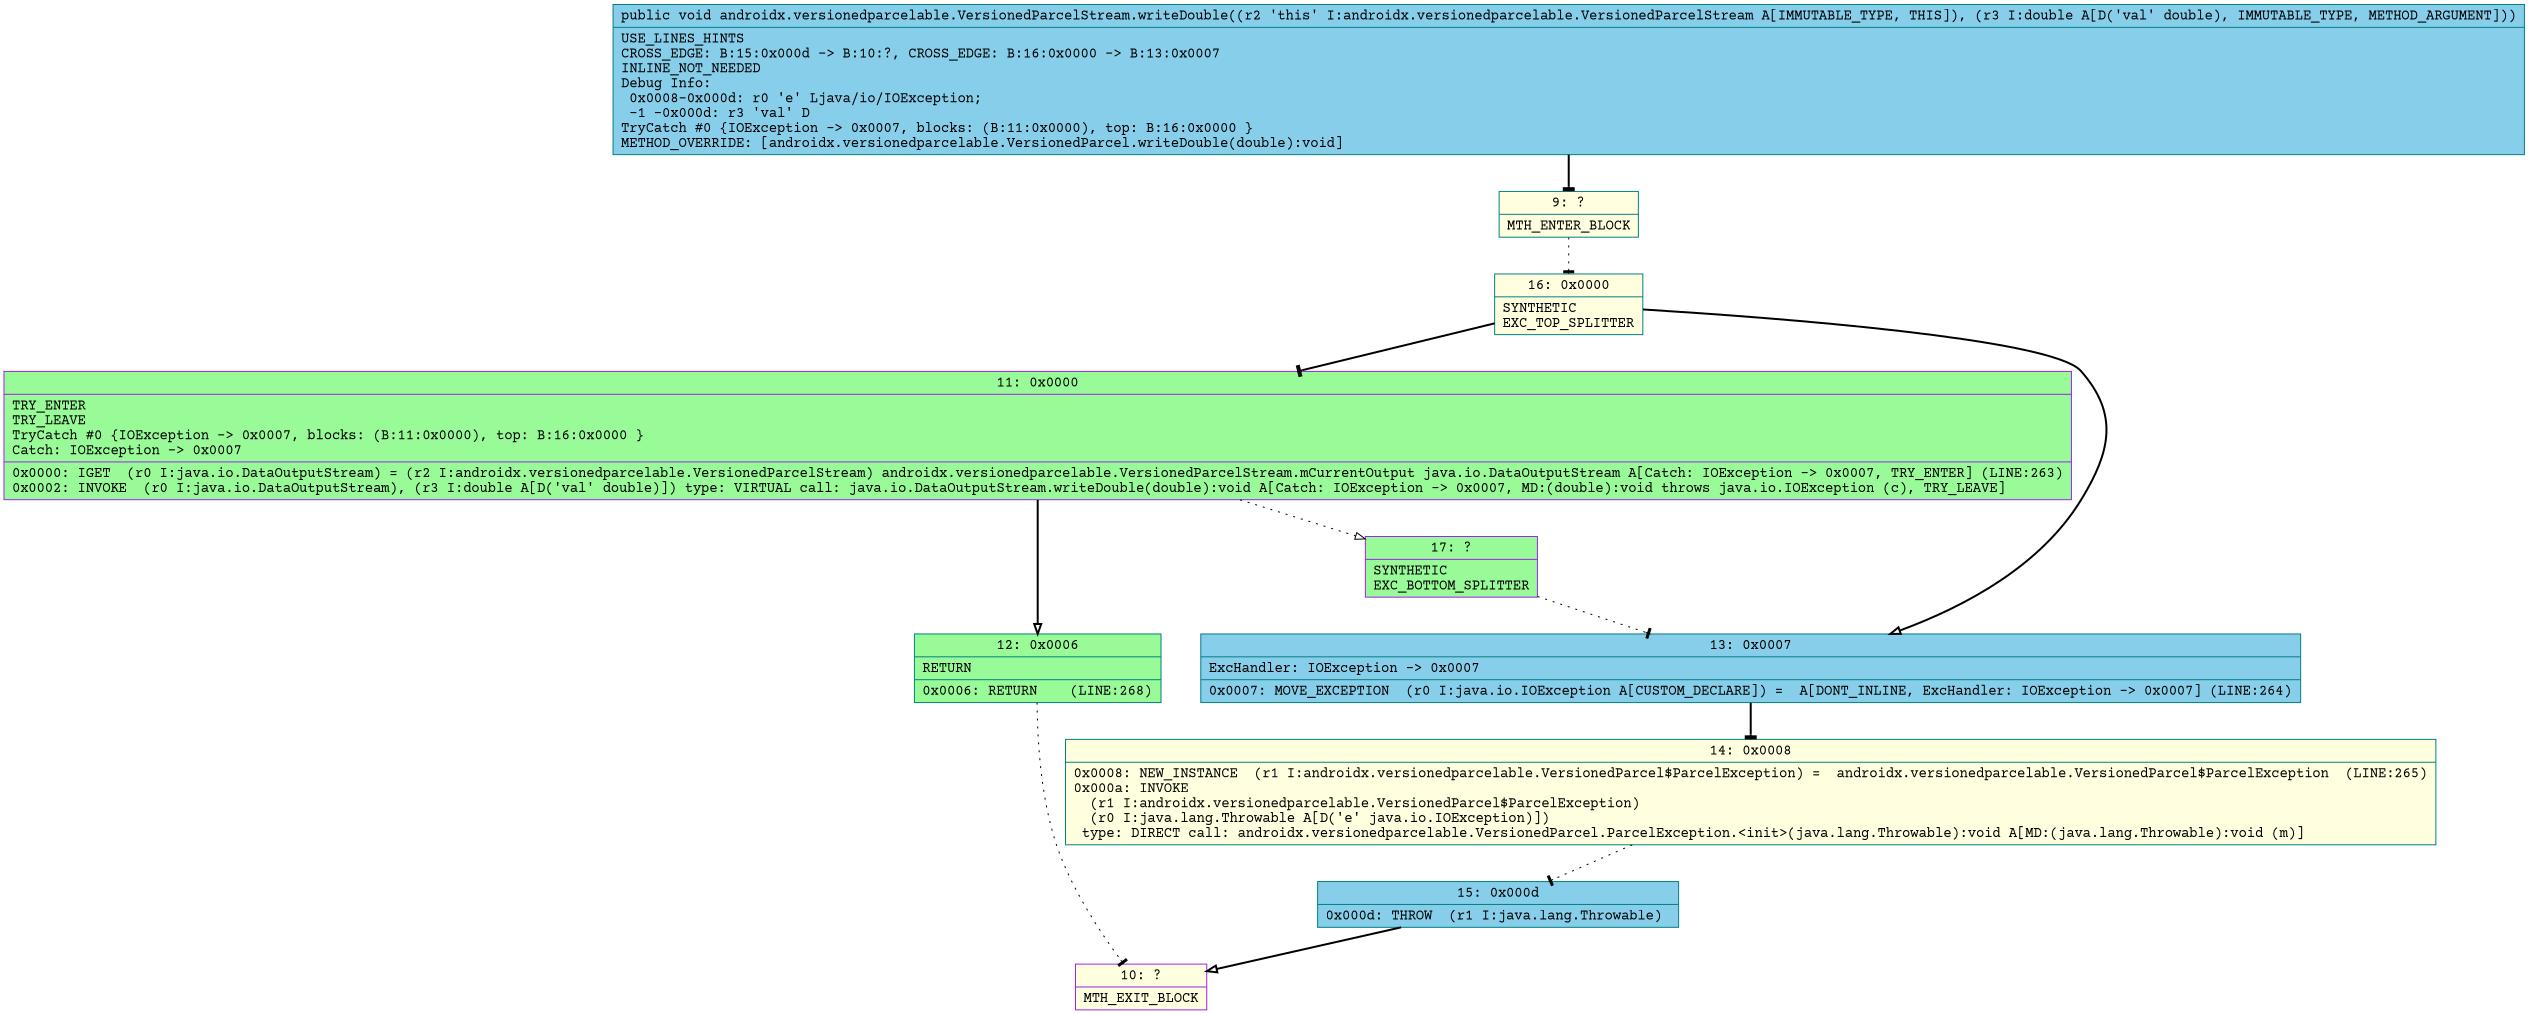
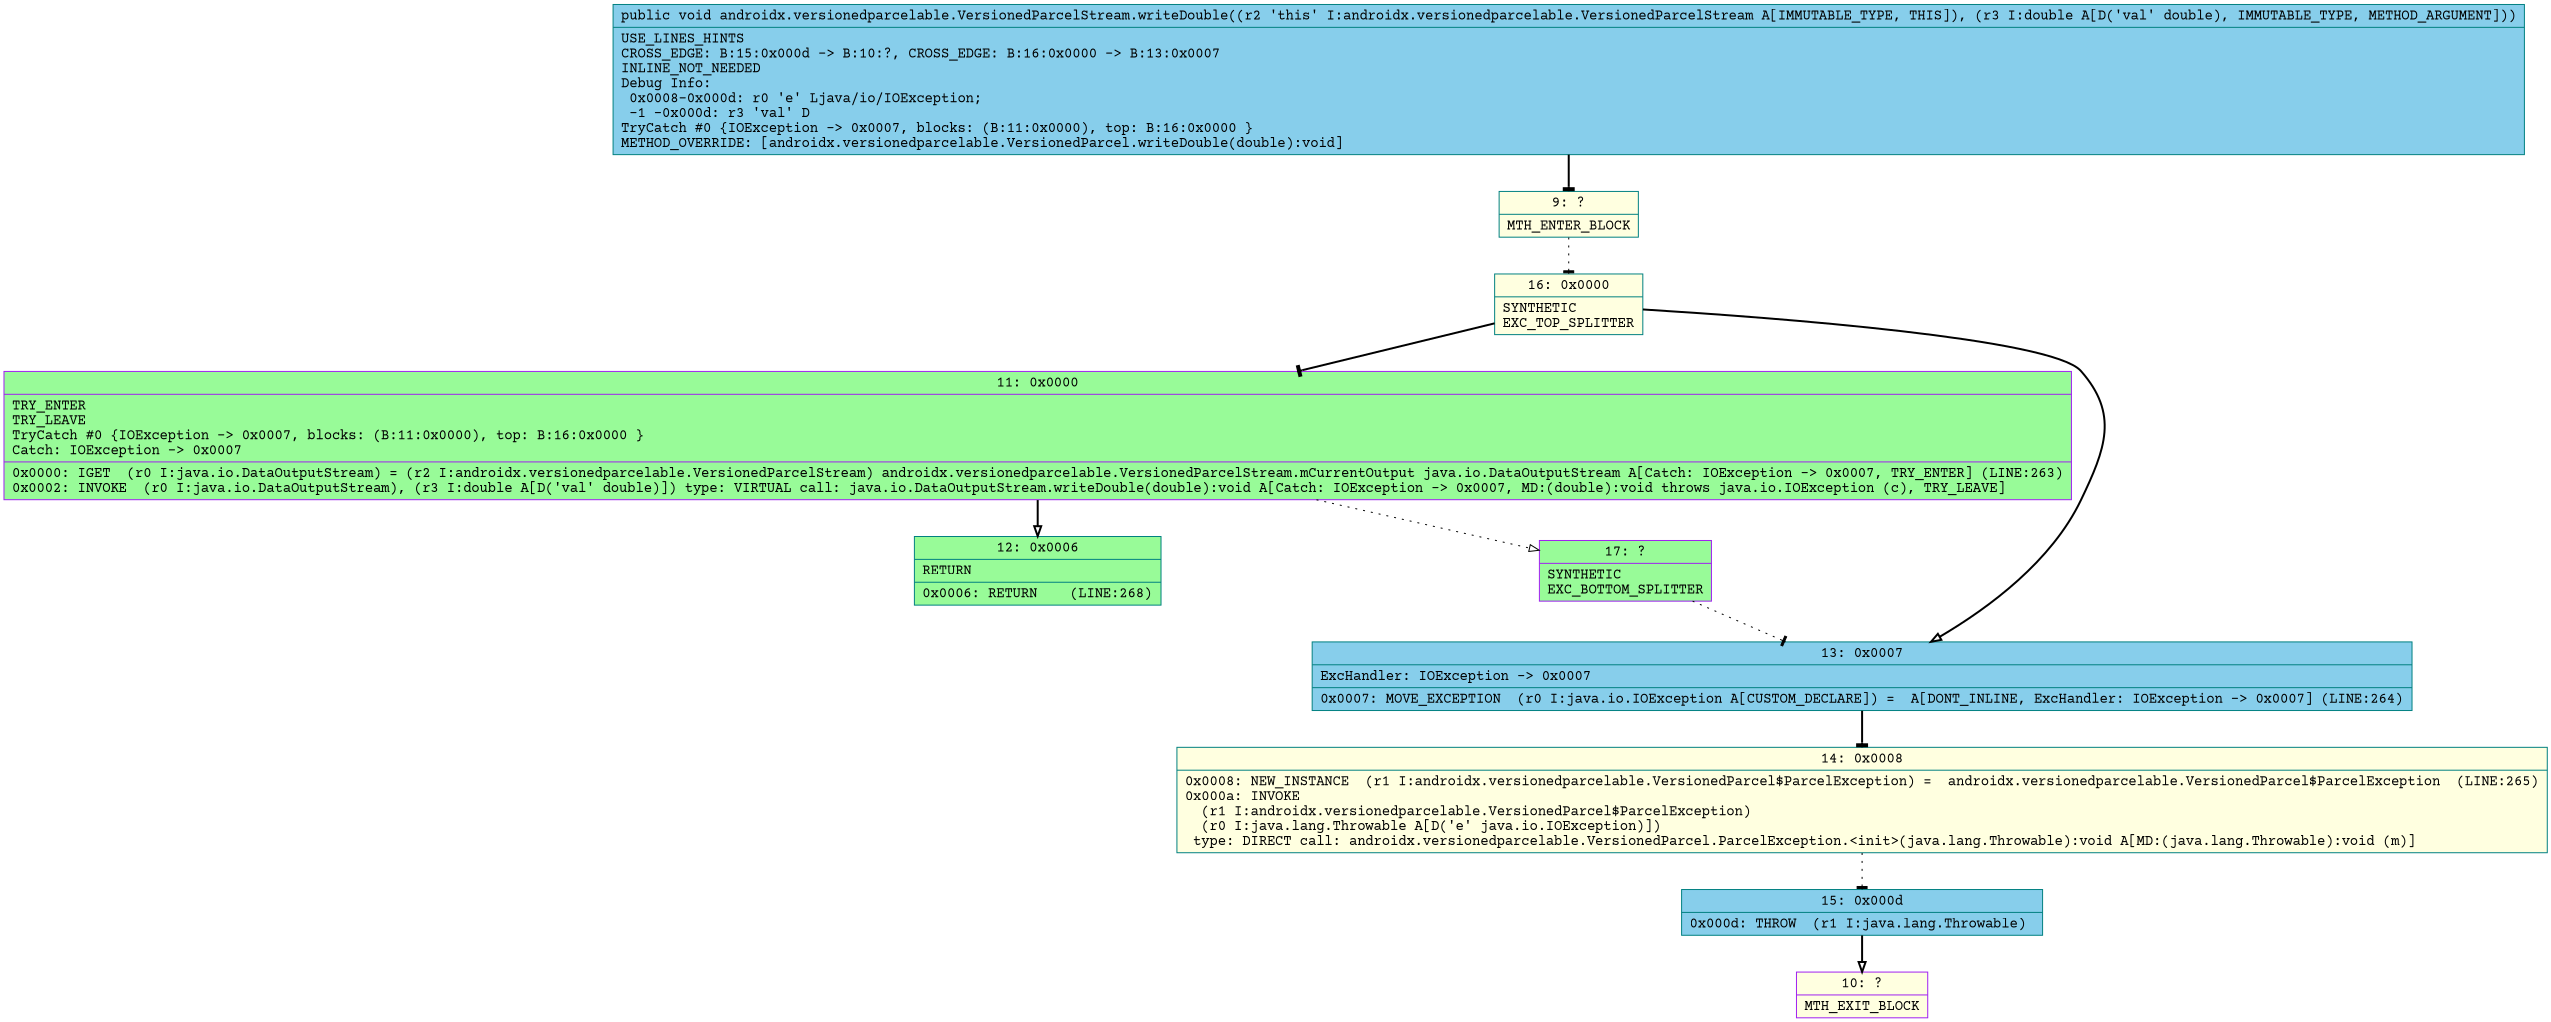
(1055, 839) -> none
